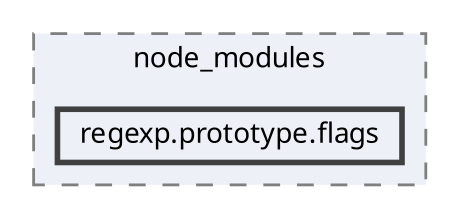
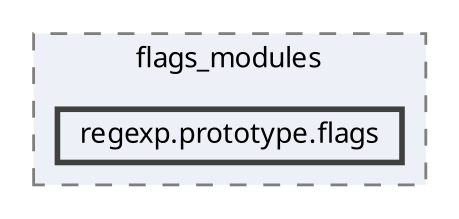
(230, 60) -> (230, 60)
